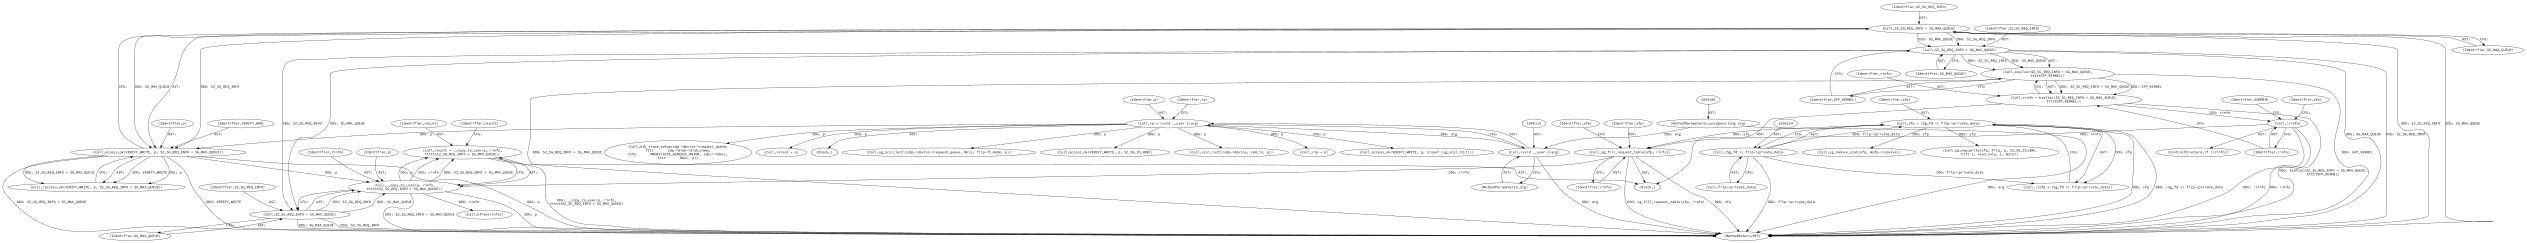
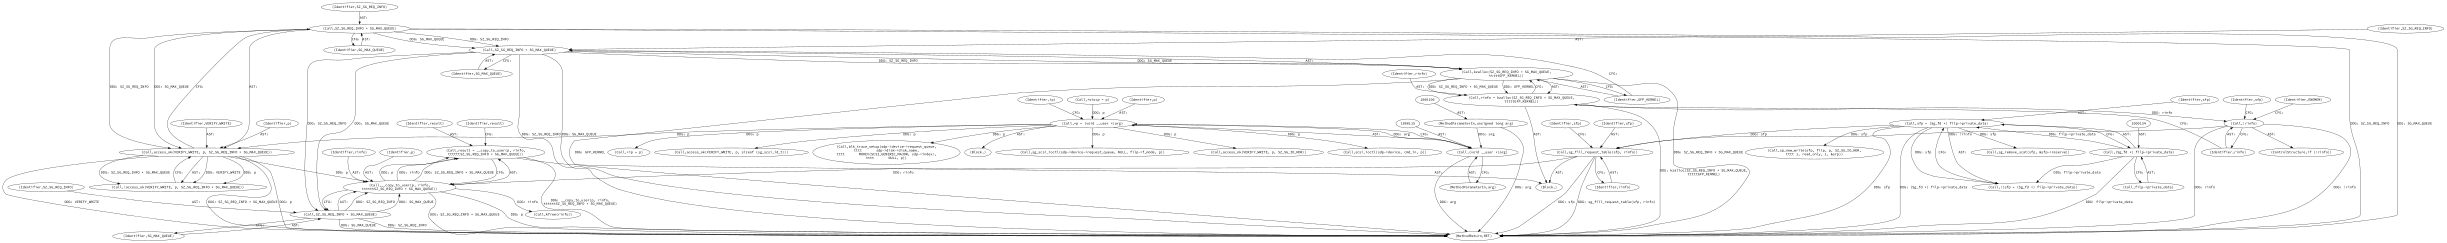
(241, 123) -> (206, 123)
(874, 131) -> (1092, 110)
(2091, 134) -> (1961, 134)
